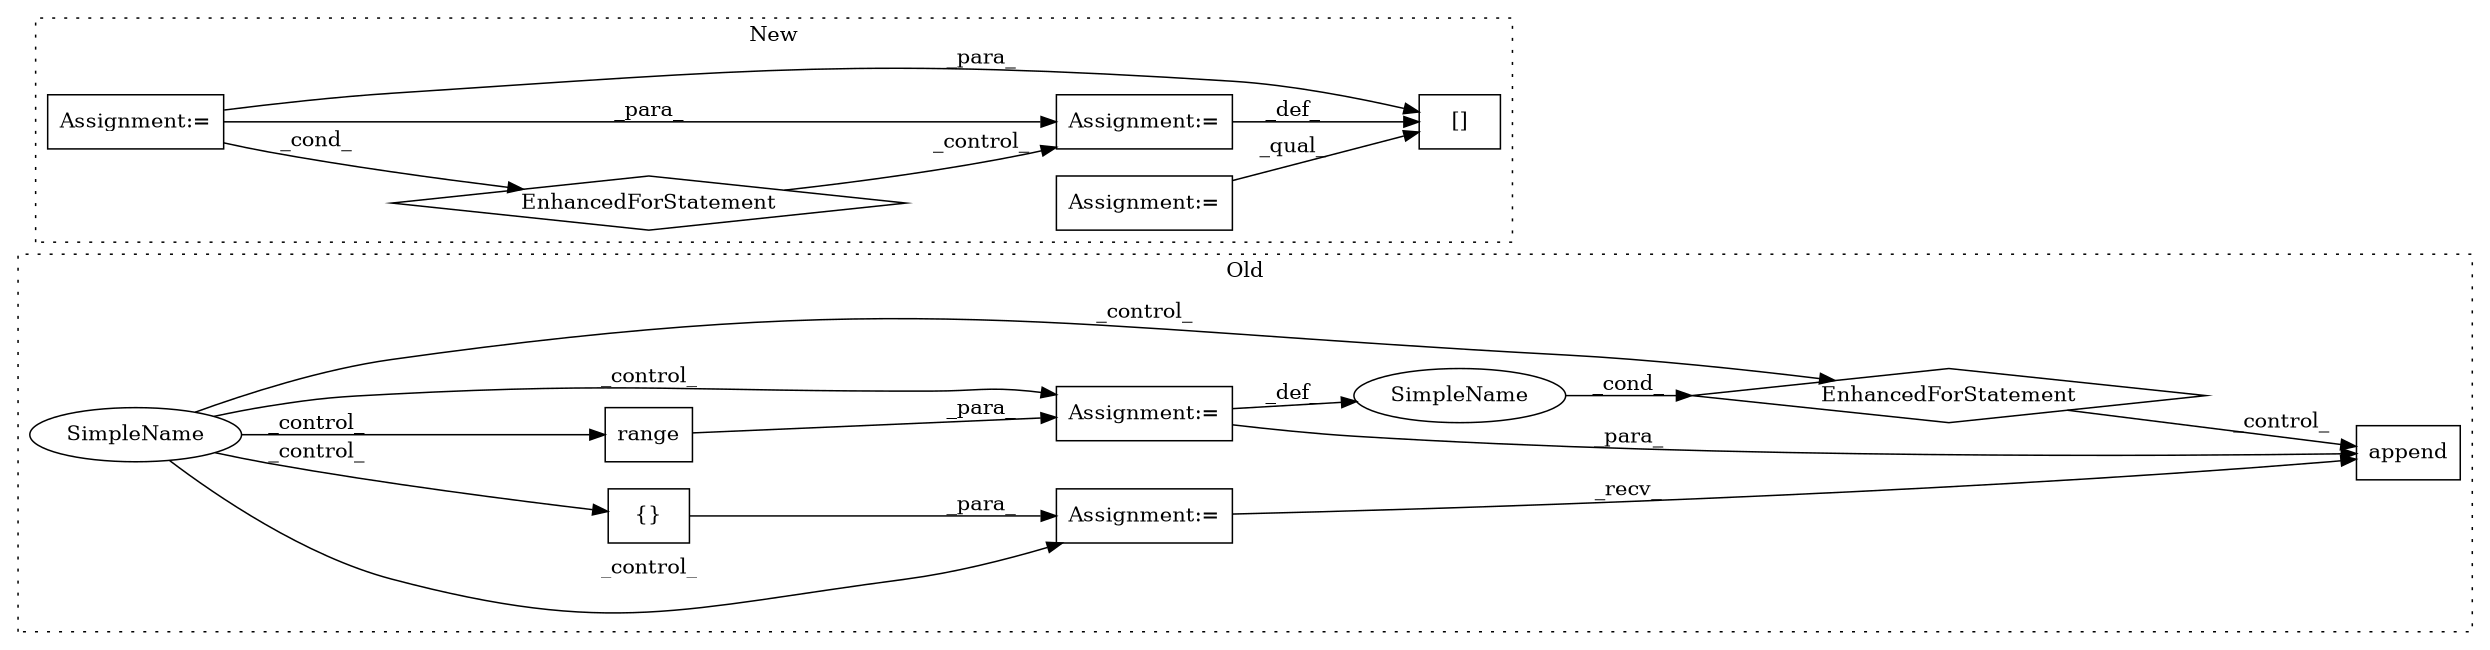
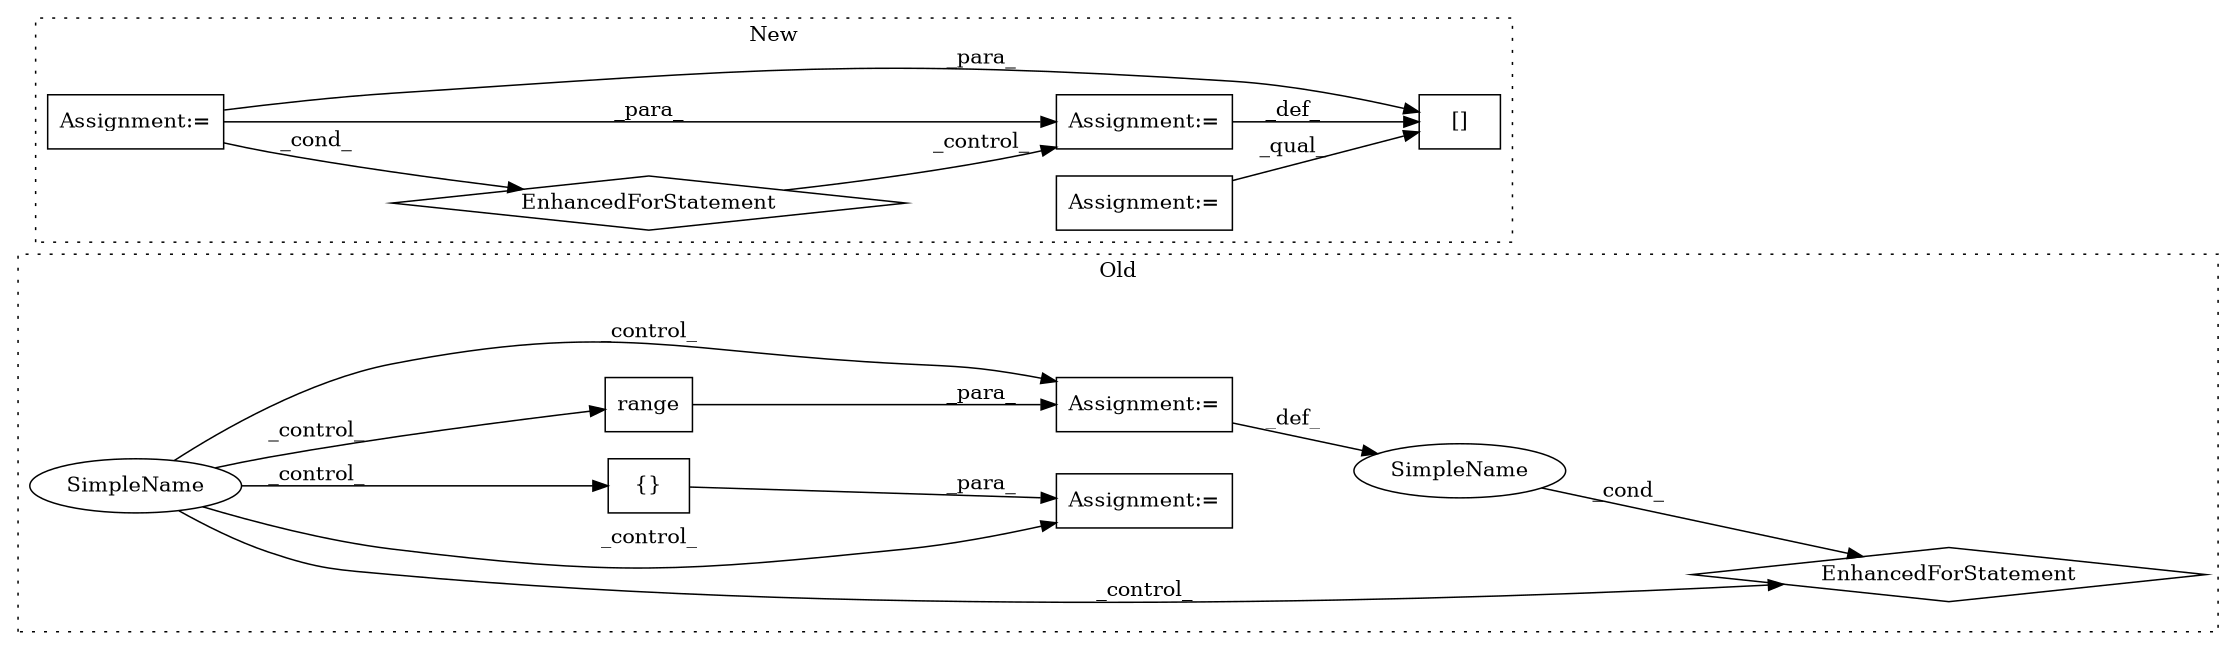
(2408, 453) -> none
